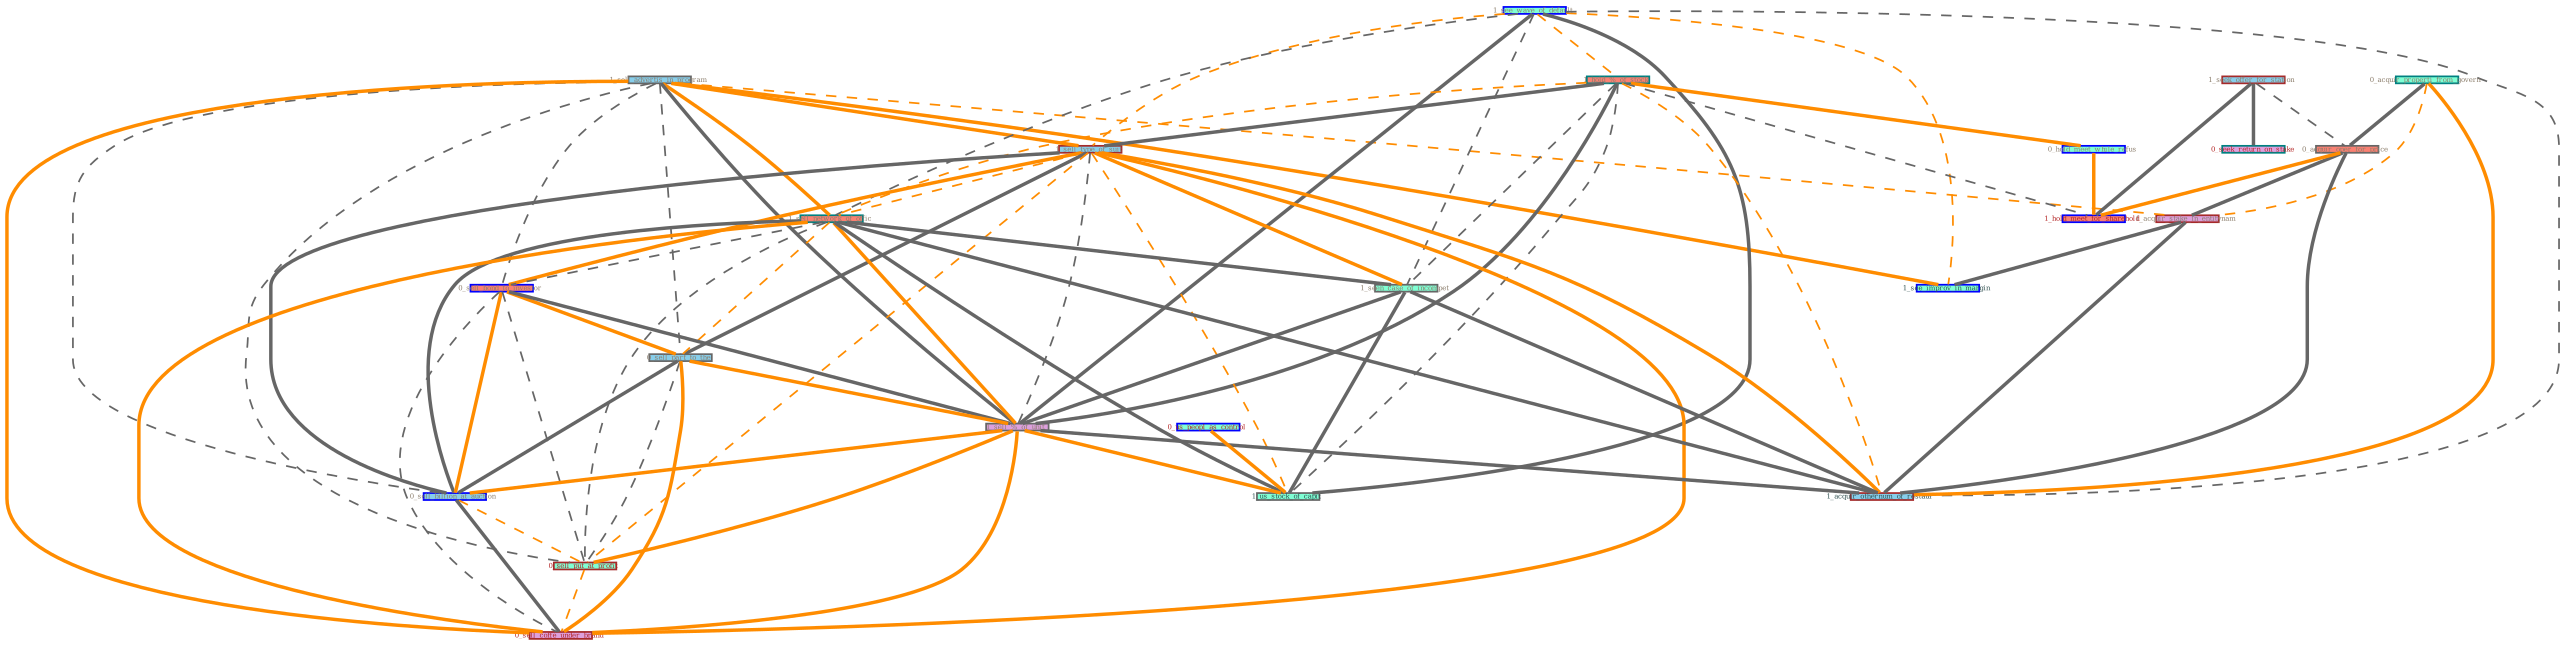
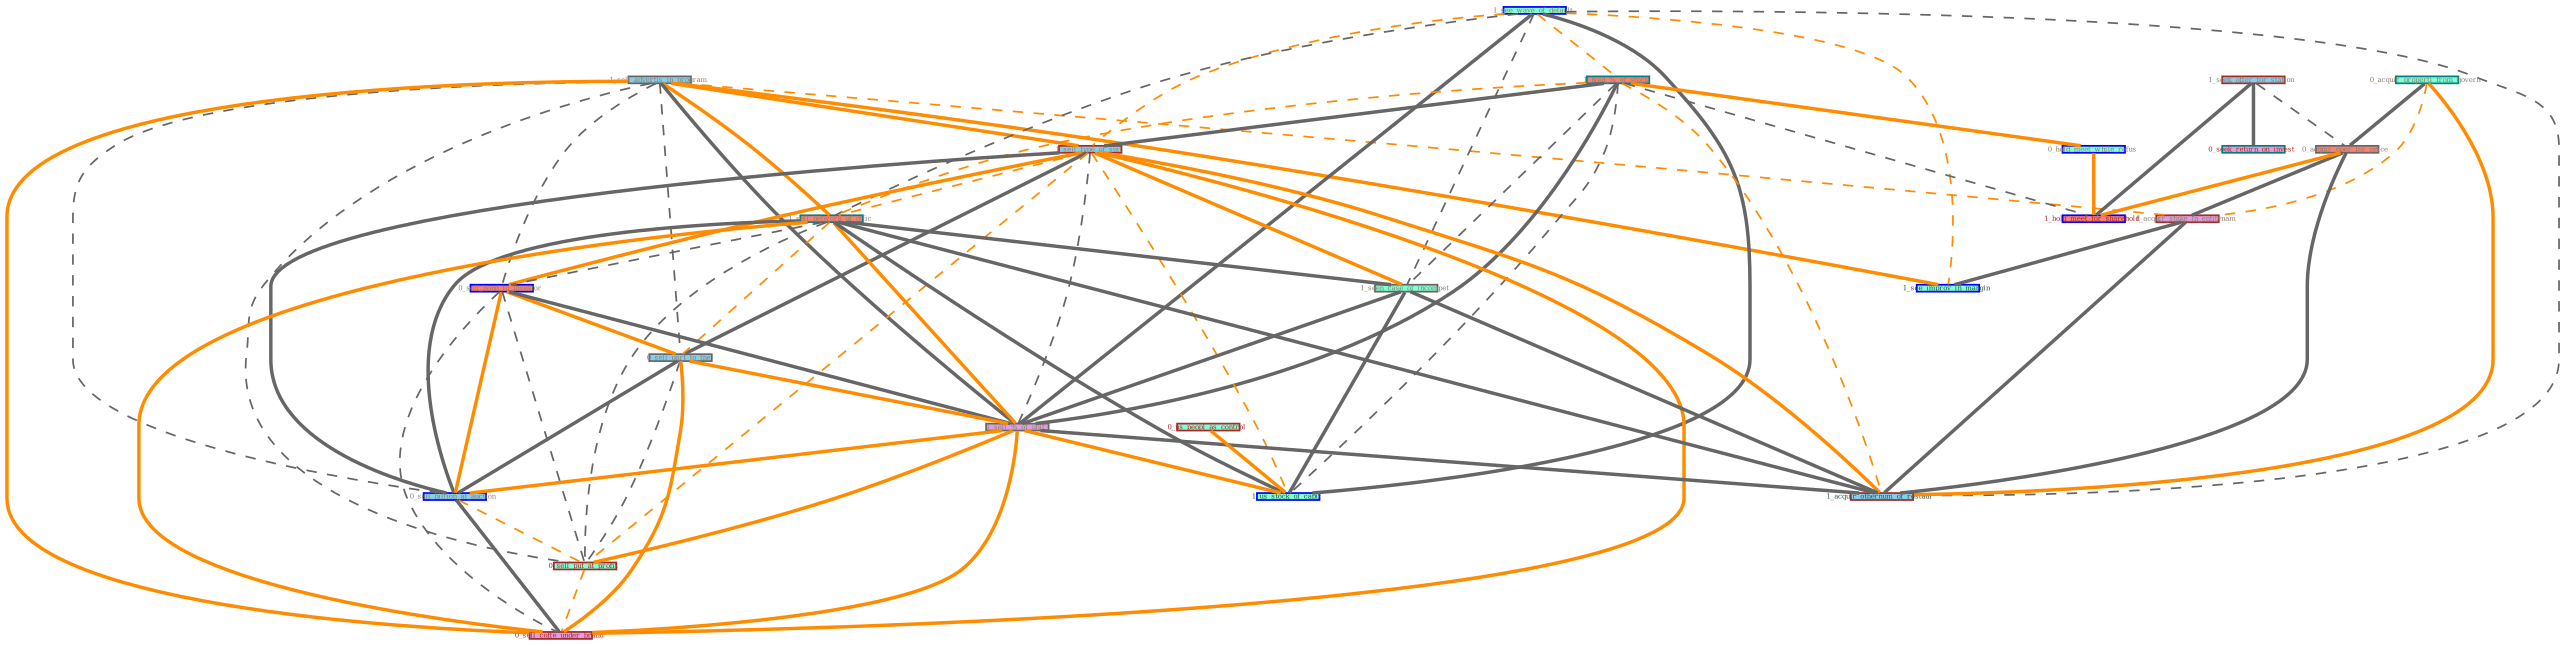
(2253, 149) -> (2253, 149)
(1208, 427) -> (1208, 427)
(1288, 497) -> (1288, 497)
